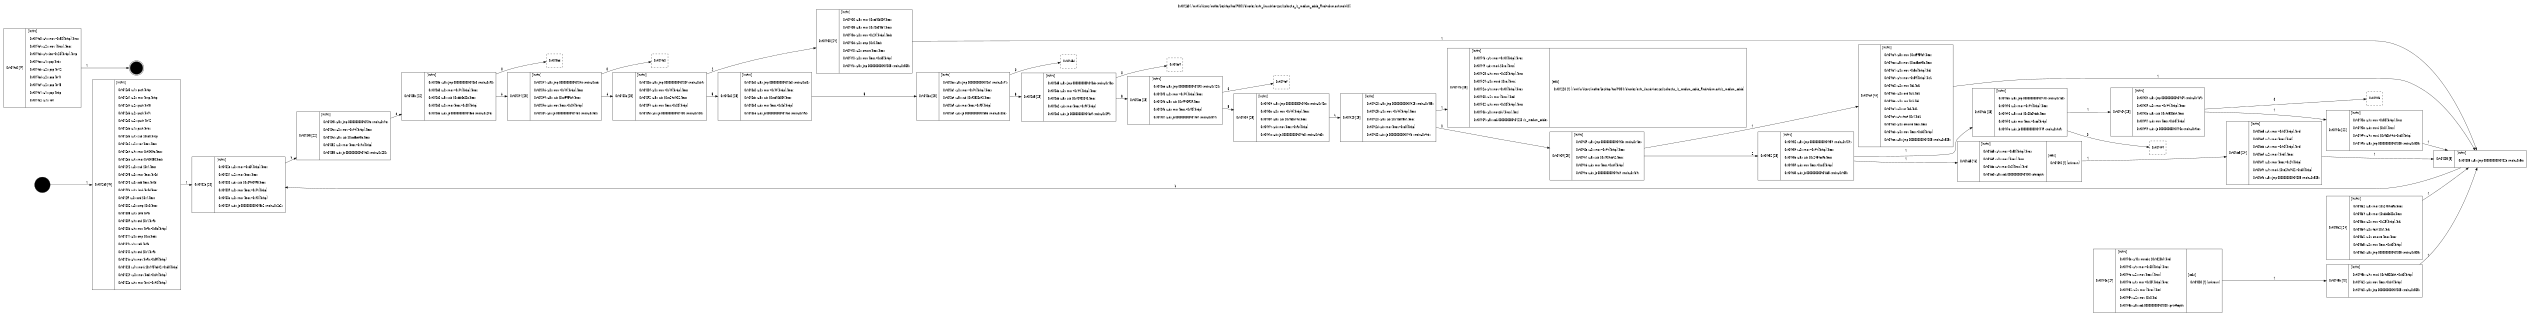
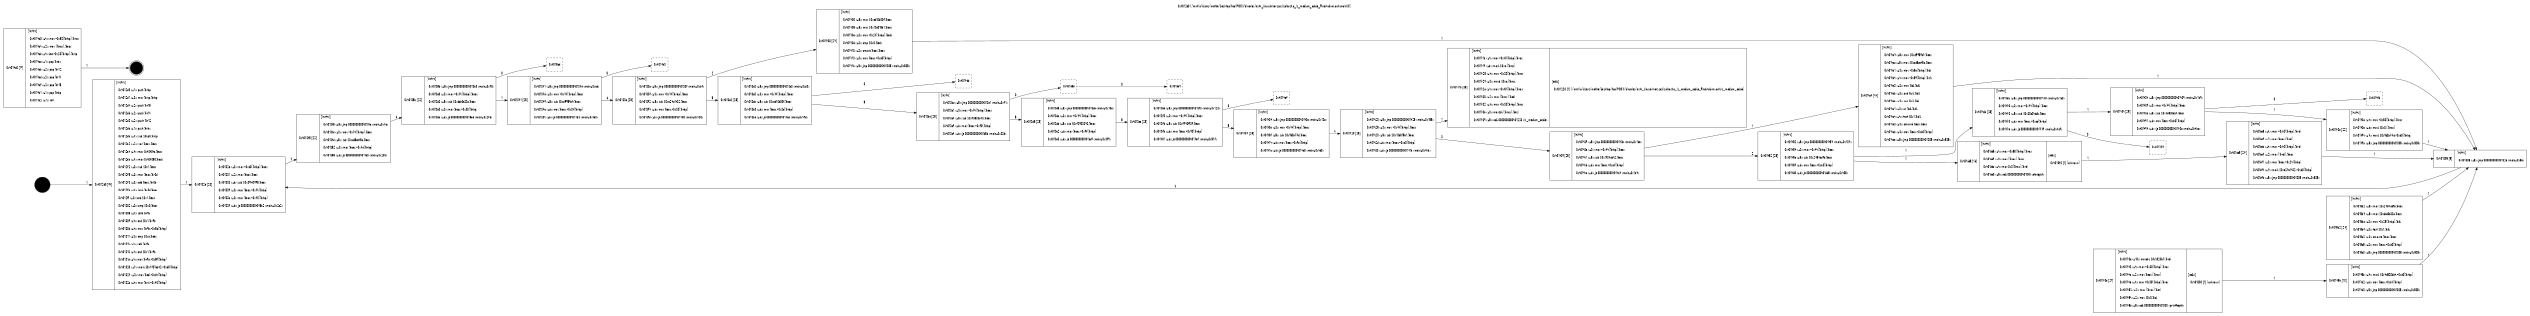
(1140, 71) -> (1121, 87)
none -> (963, 81)
(502, 94) -> (502, 98)
